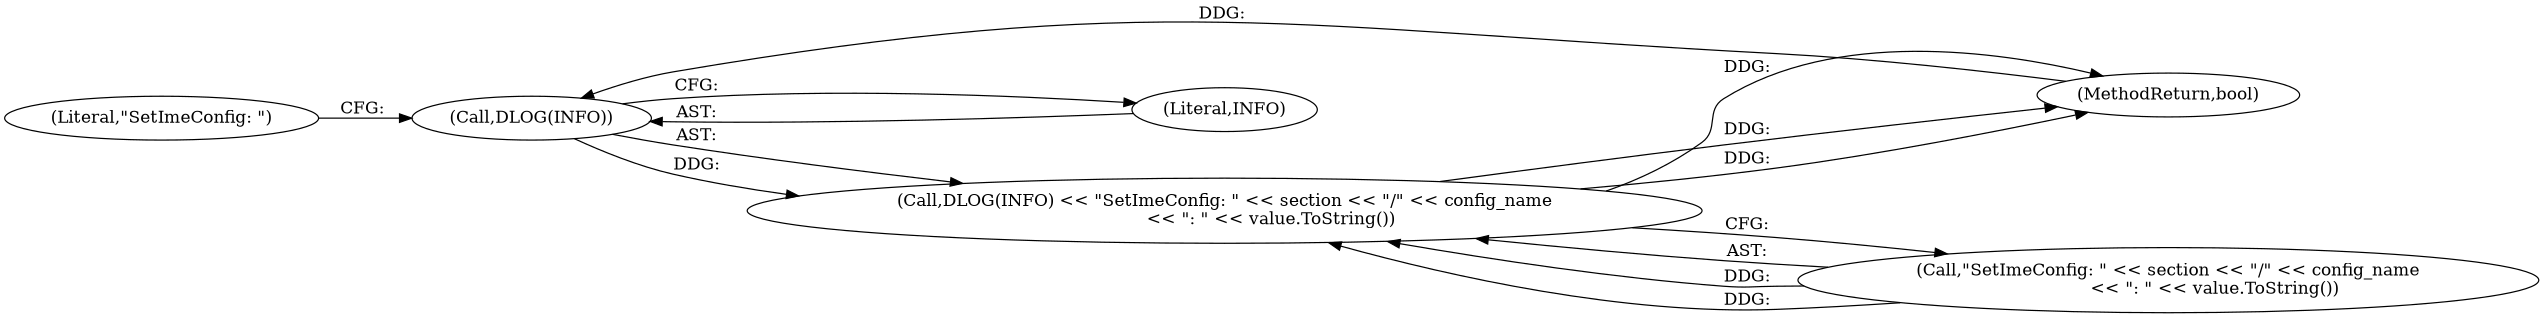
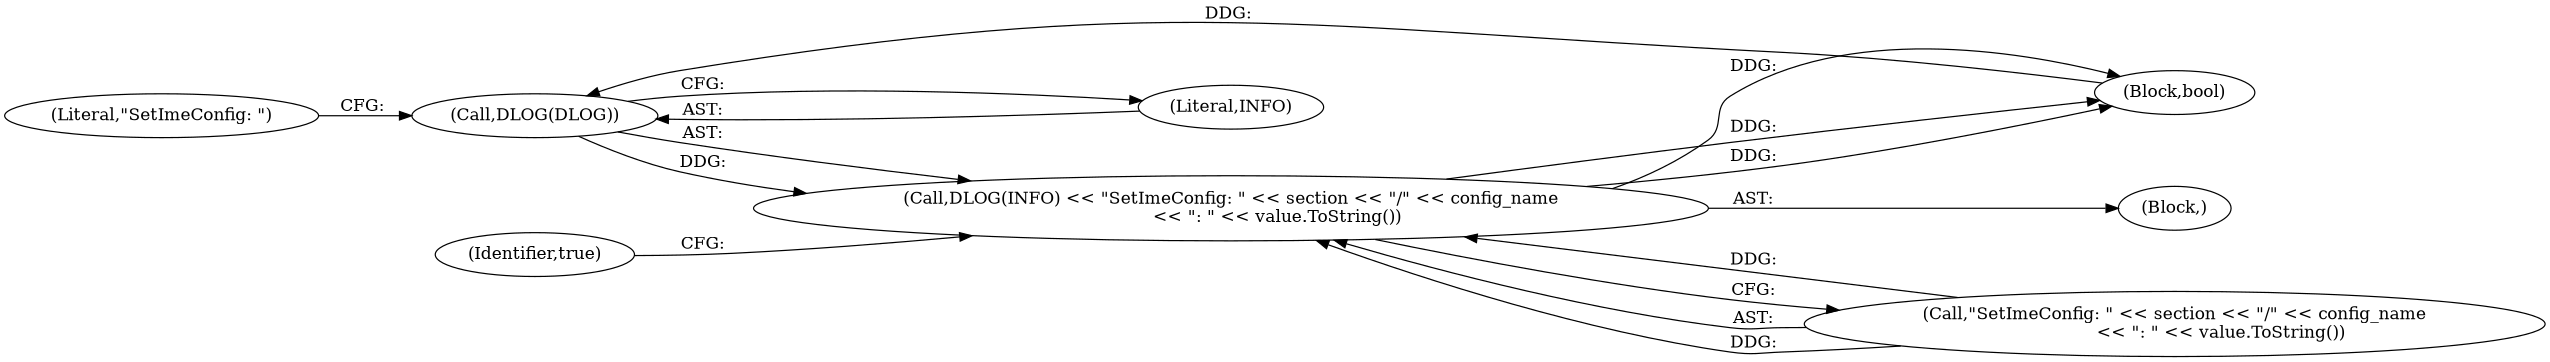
(2168, 95) -> (2175, 93)
(532, 118) -> (535, 116)
none -> (2175, 208)
none -> (535, 255)
